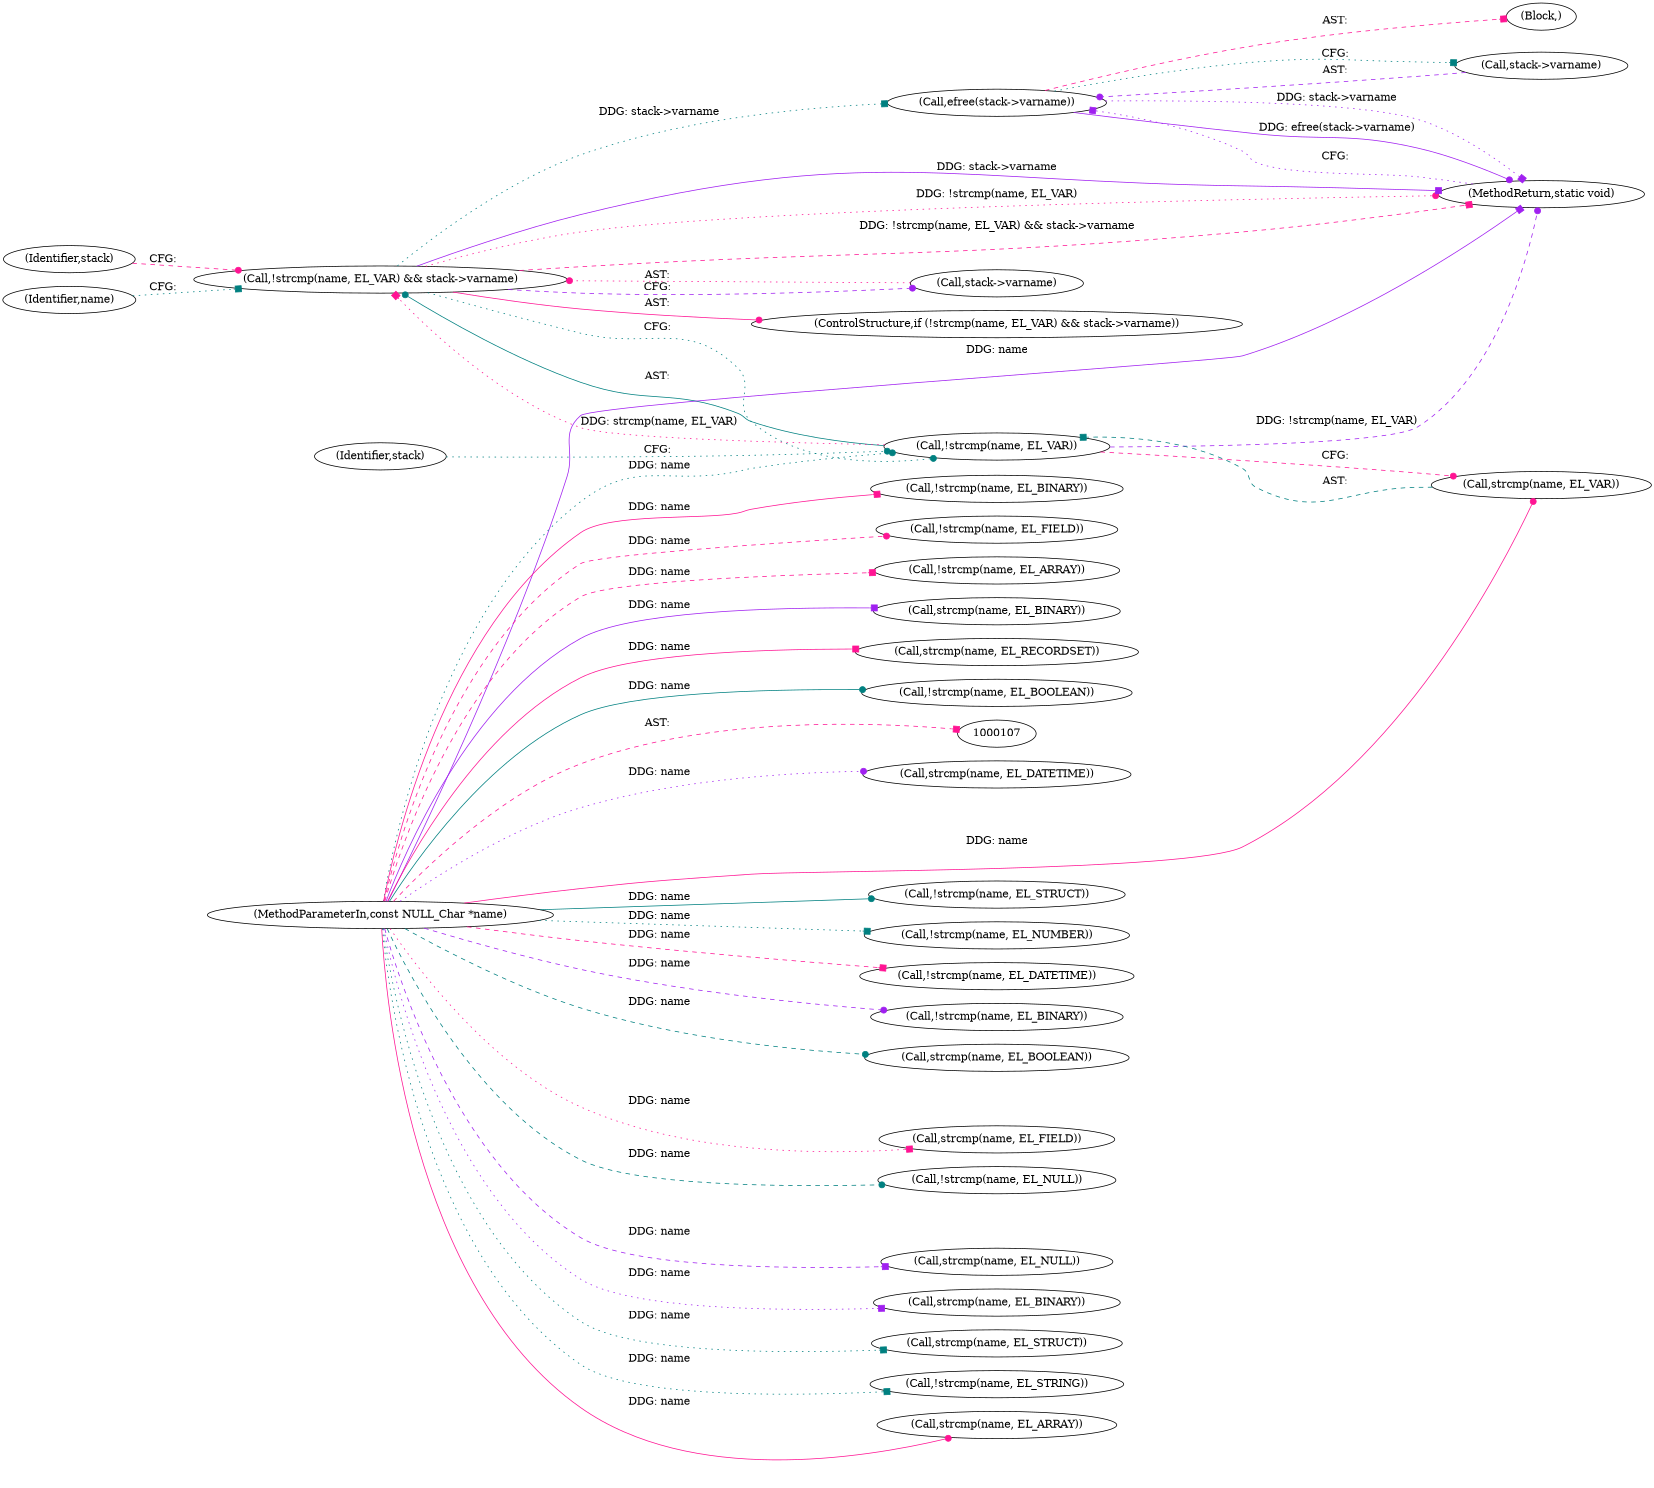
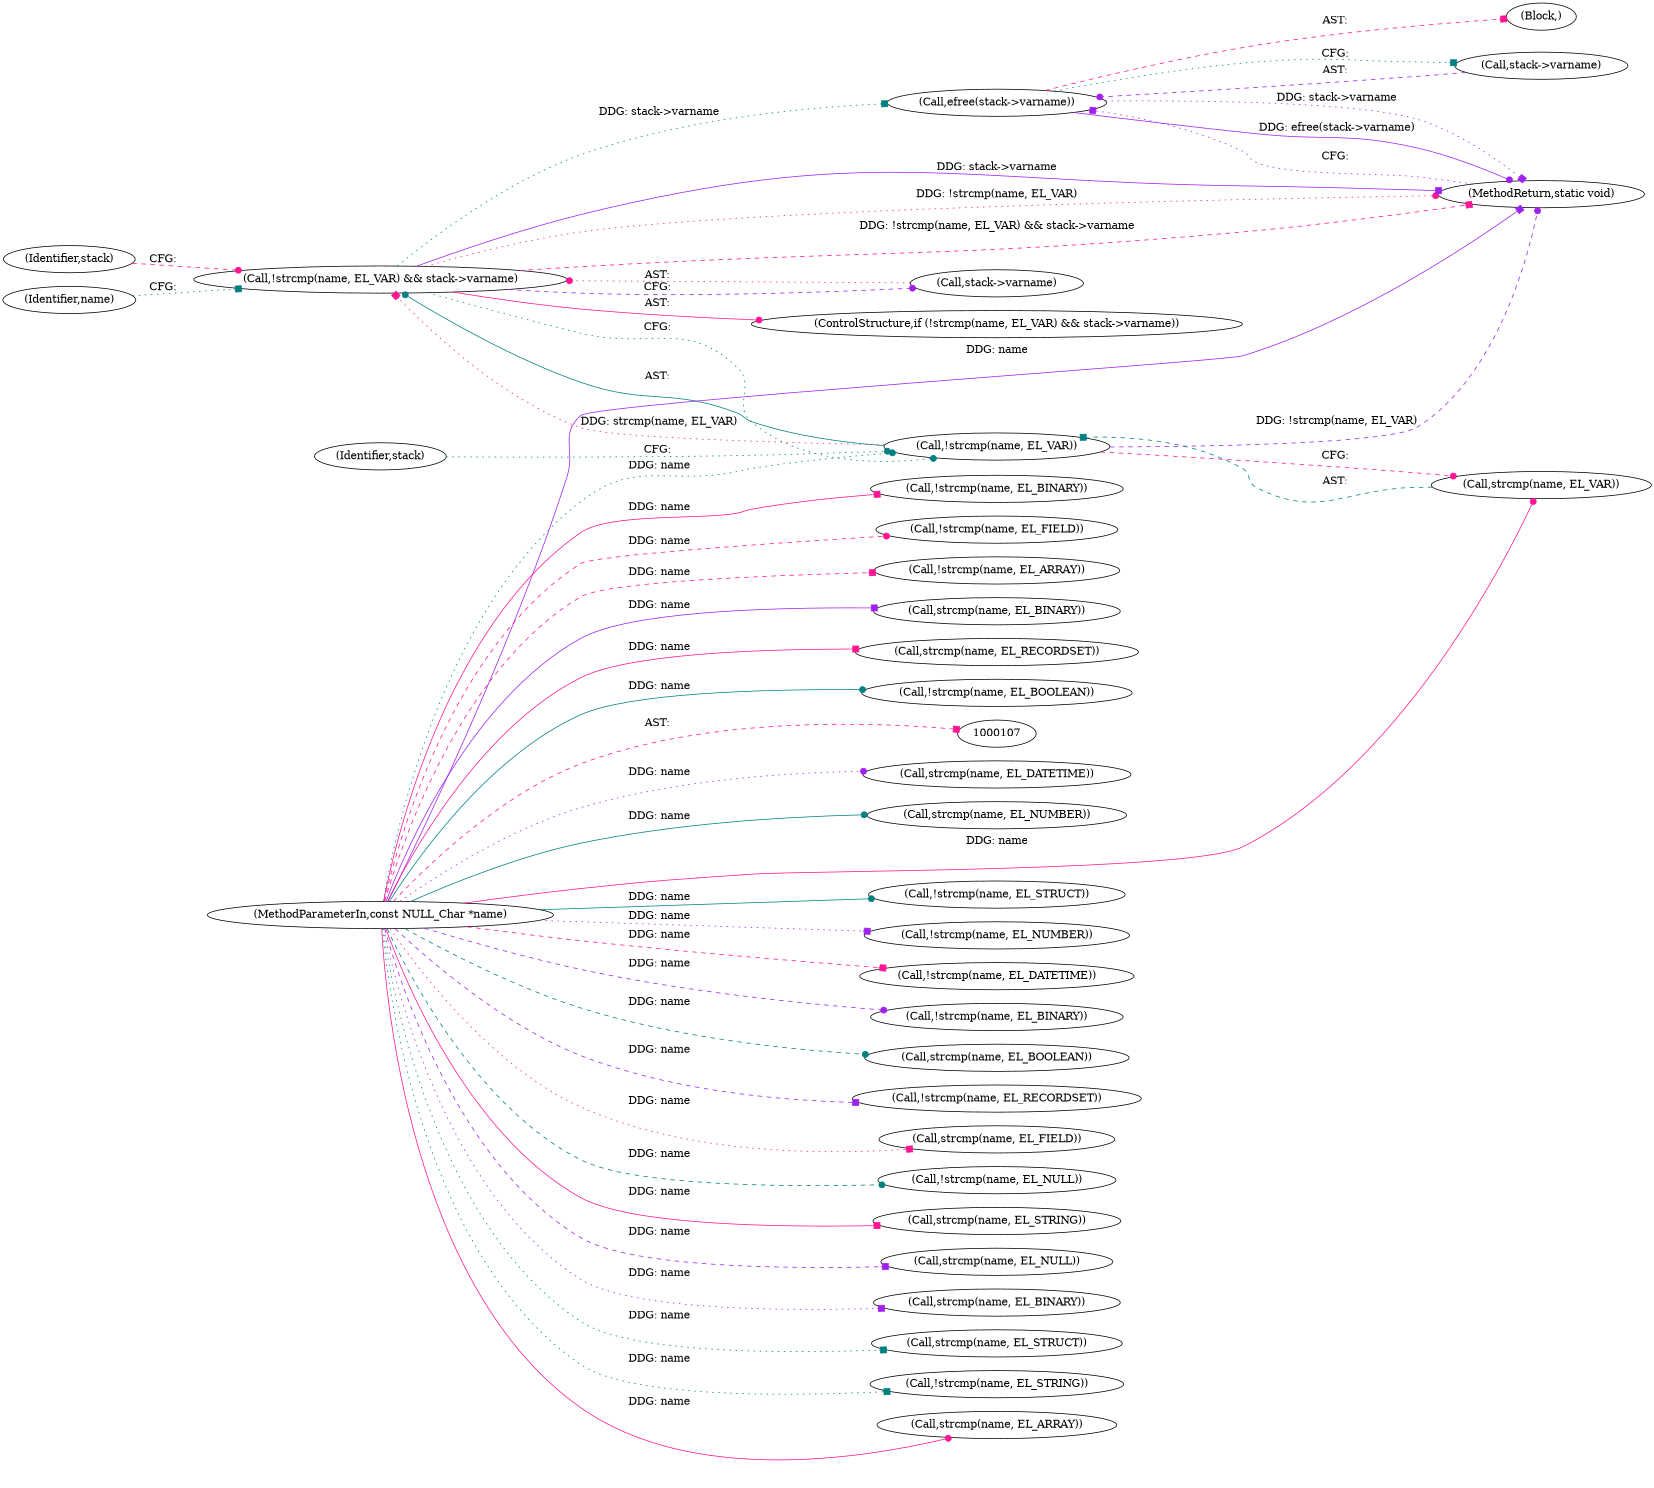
none -> (997, 815)
(701, 926) -> (701, 926)
none -> (997, 1099)
none -> (997, 1221)
